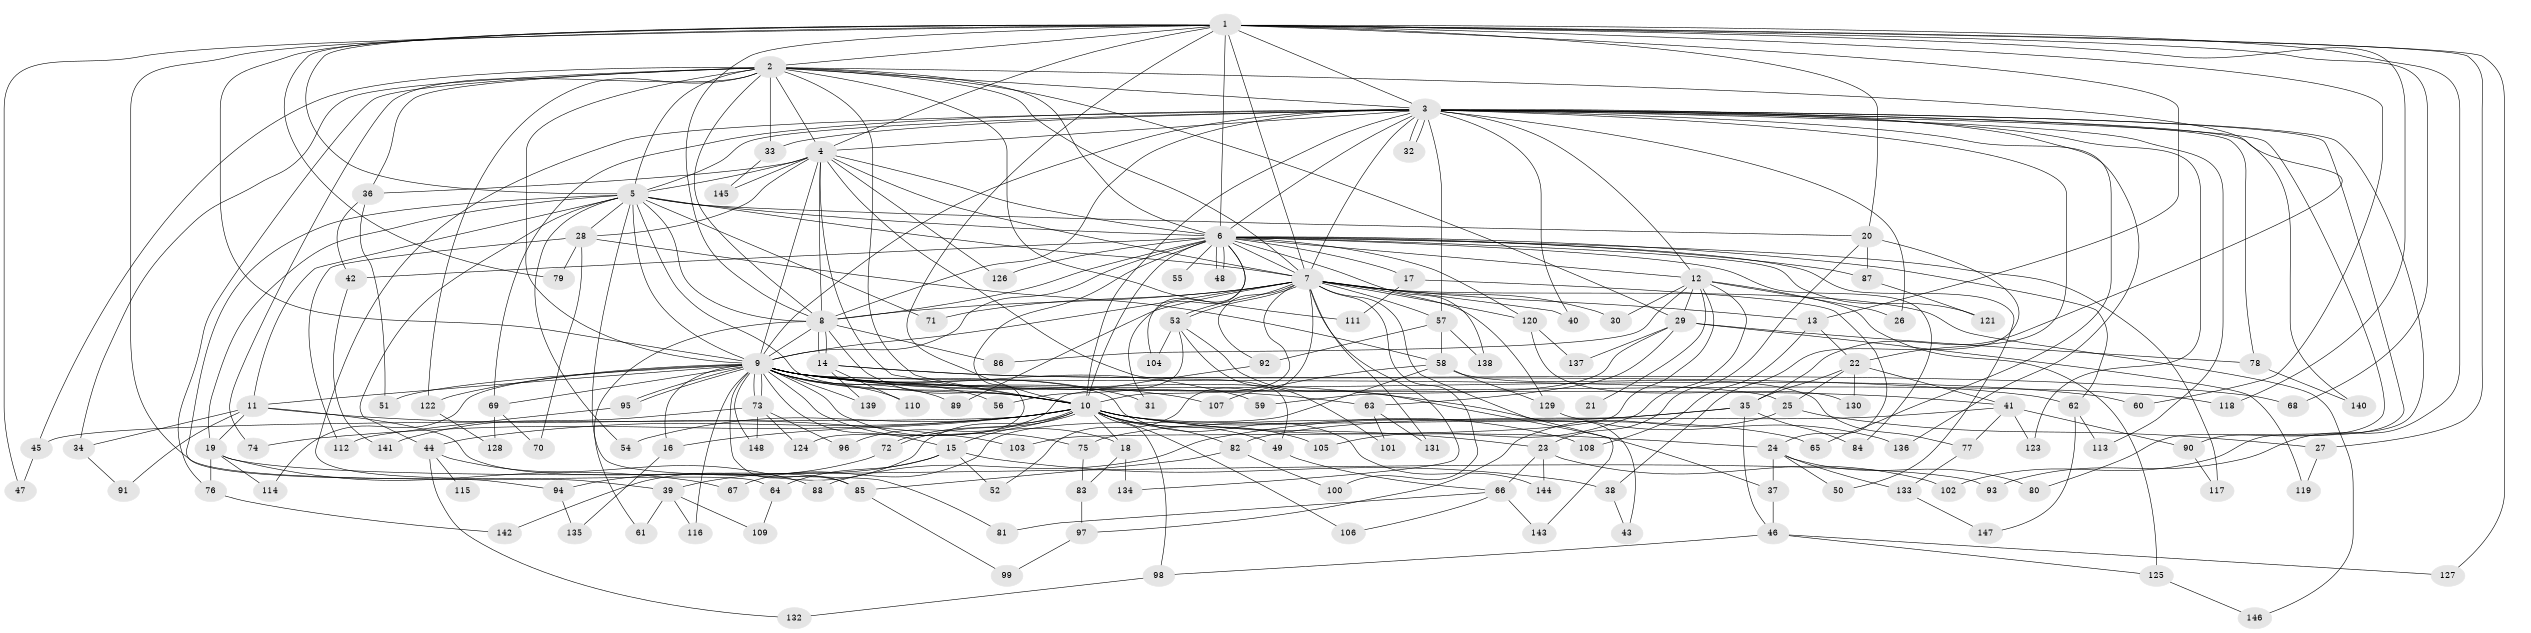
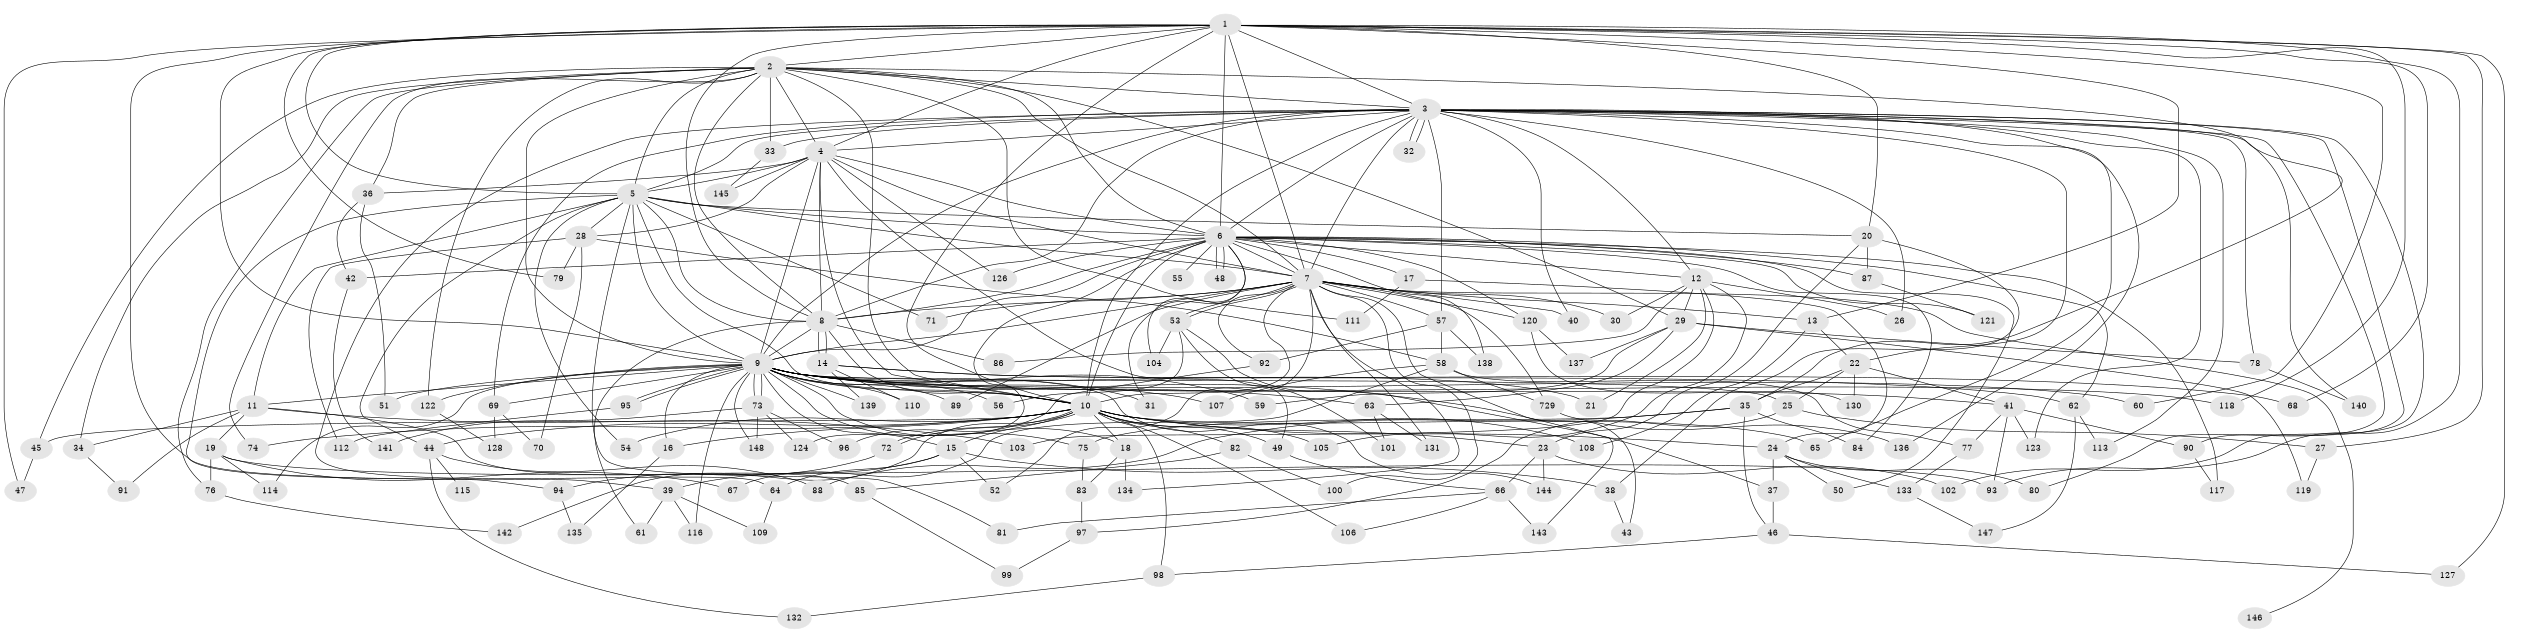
(355, 237) -> none
(1548, 406) -> (1548, 406)
(1713, 419) -> (2001, 449)
(741, 465) -> (1176, 378)
(2157, 576) -> none
